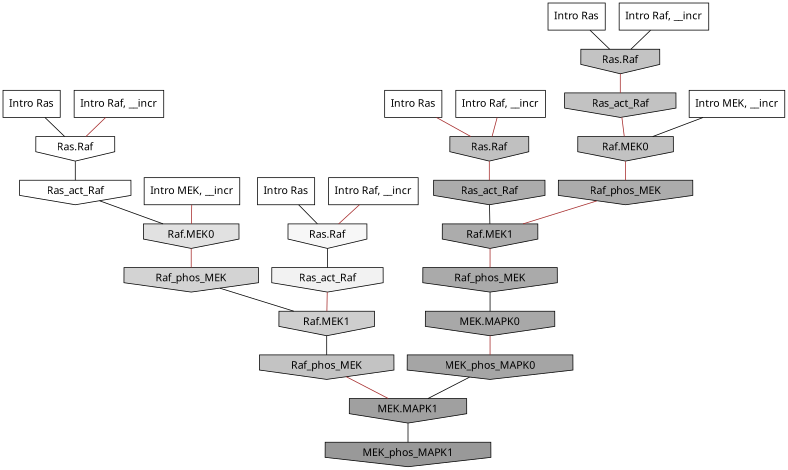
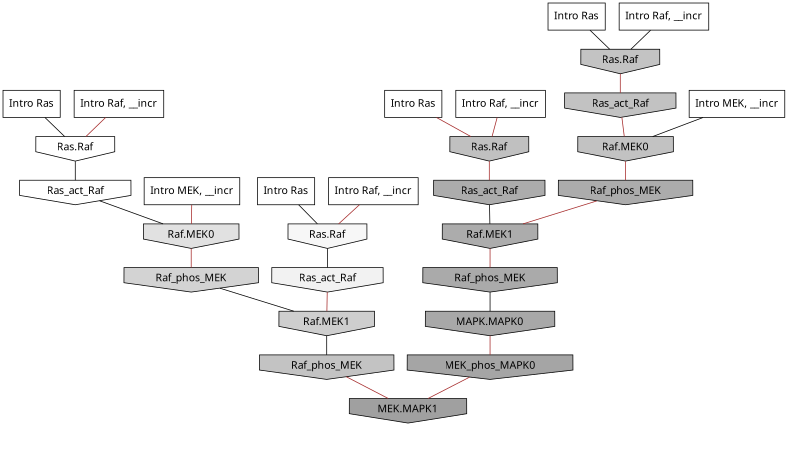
(490, 322) -> (490, 322)
(449, 388) -> (449, 388)
(408, 453) -> none
